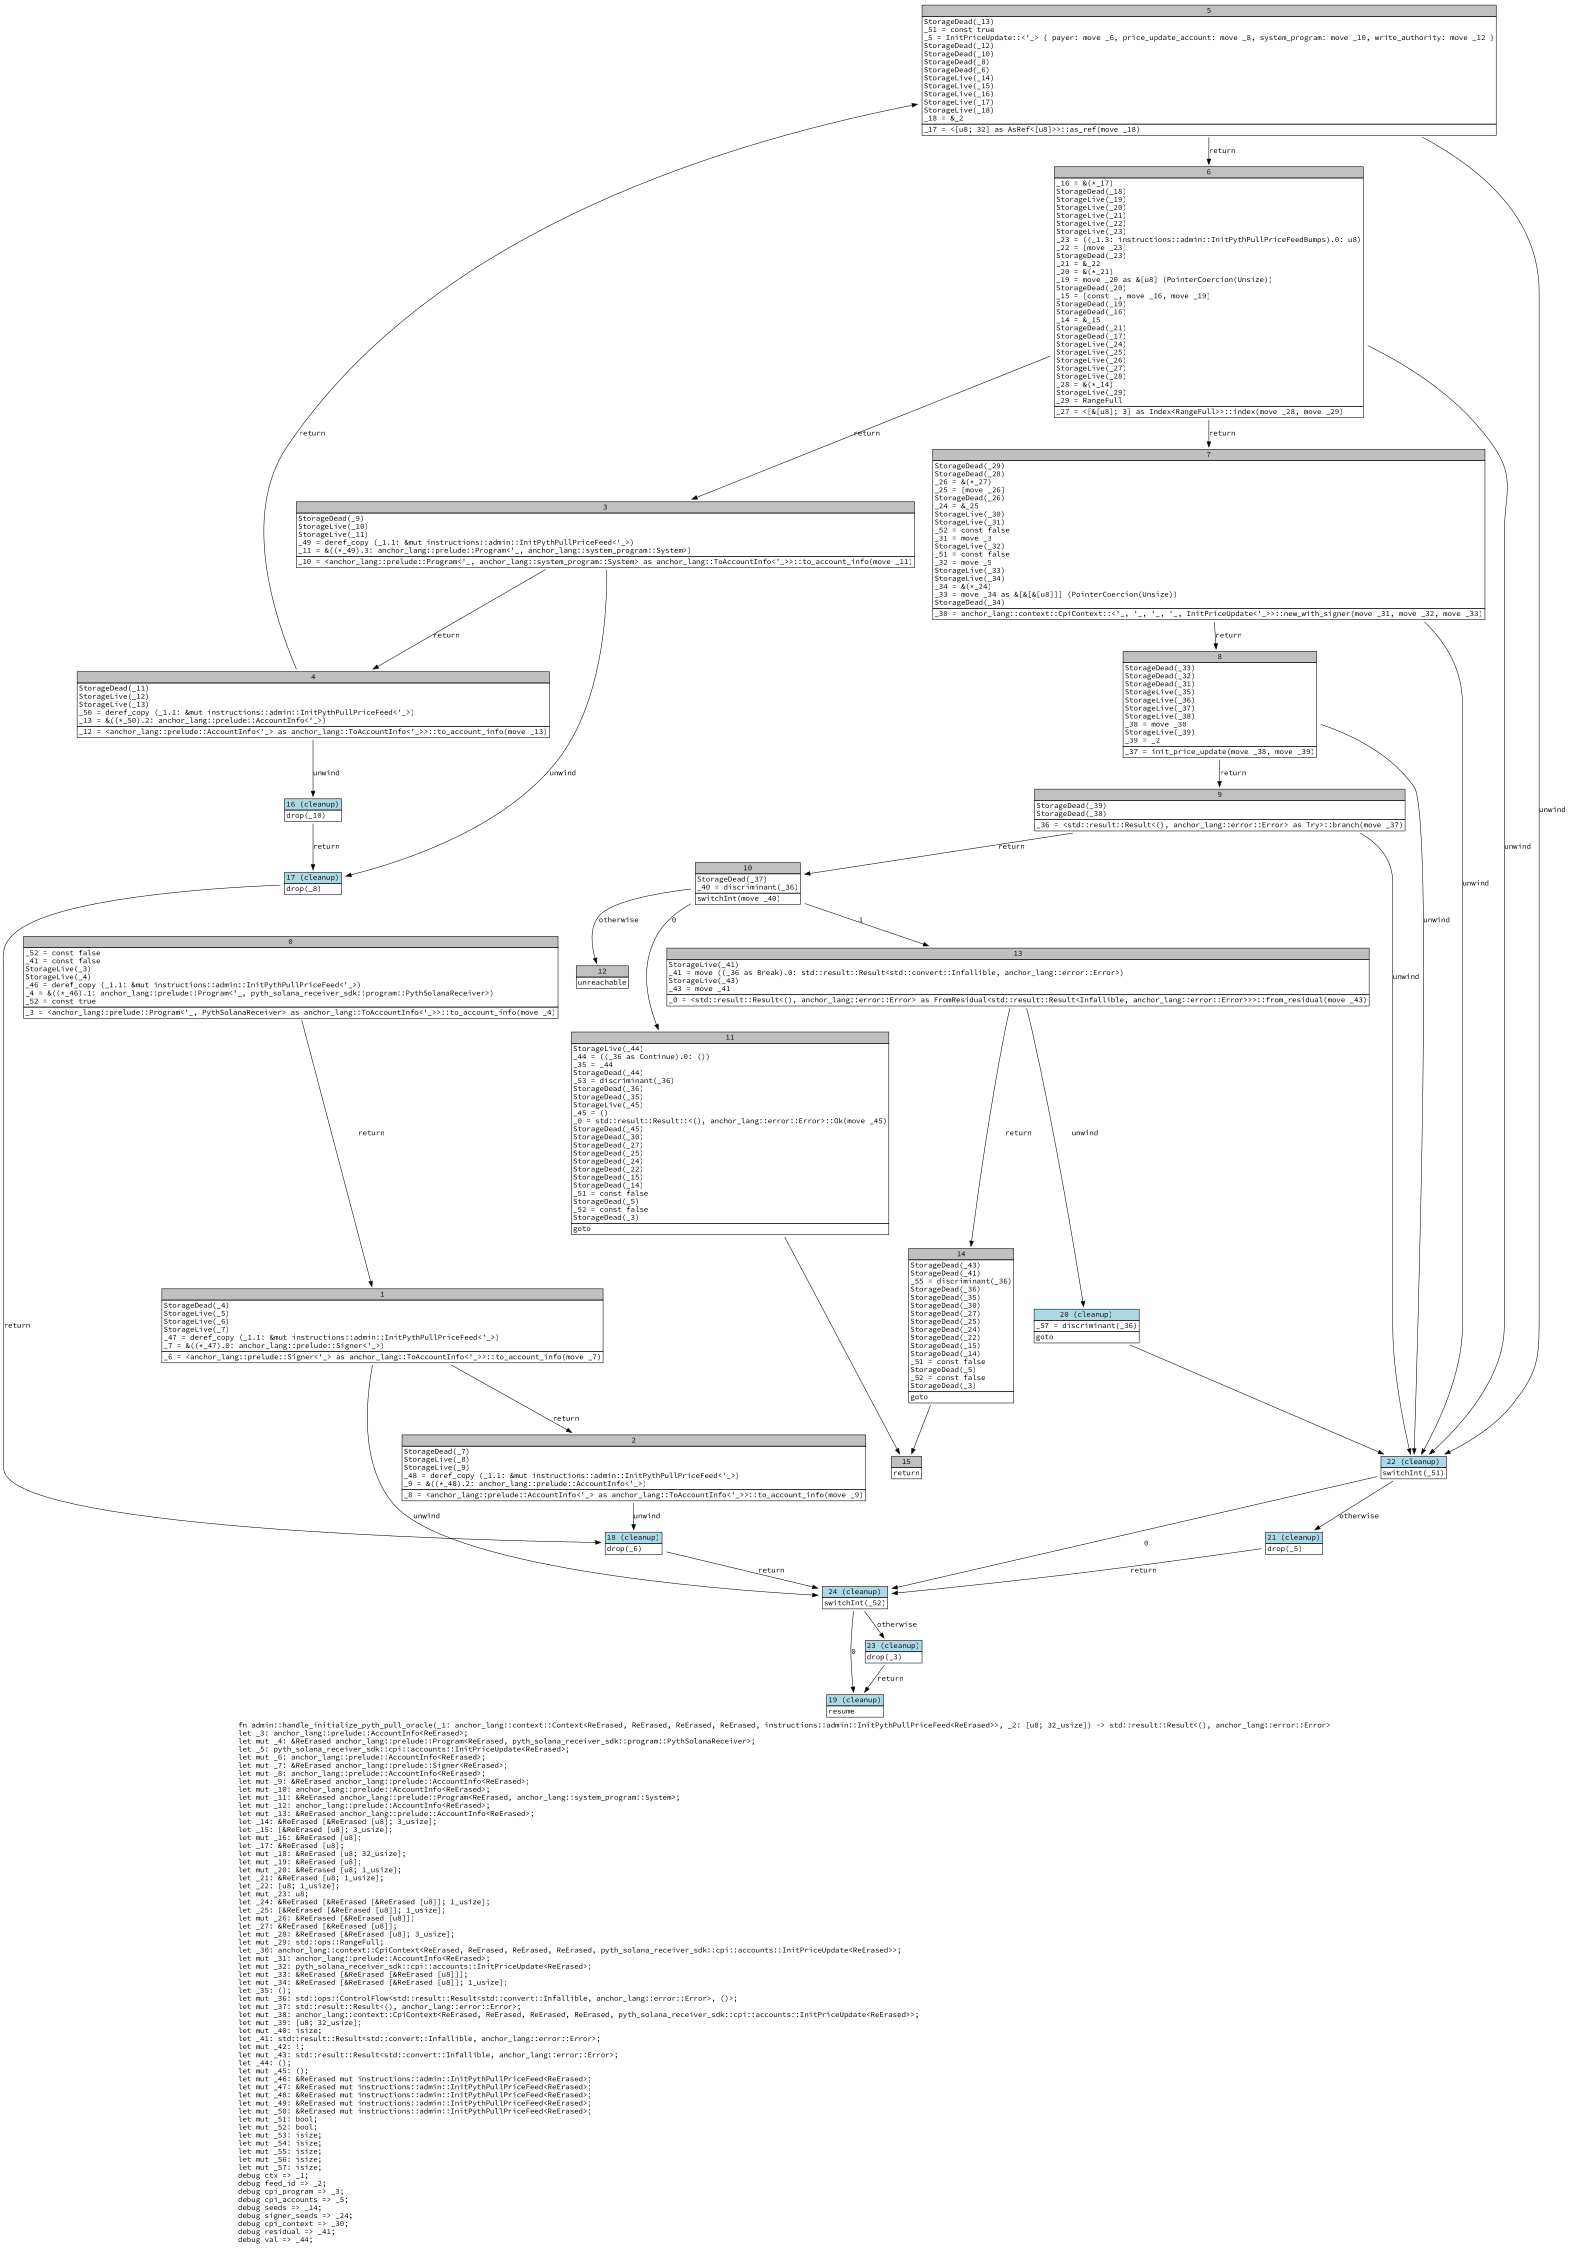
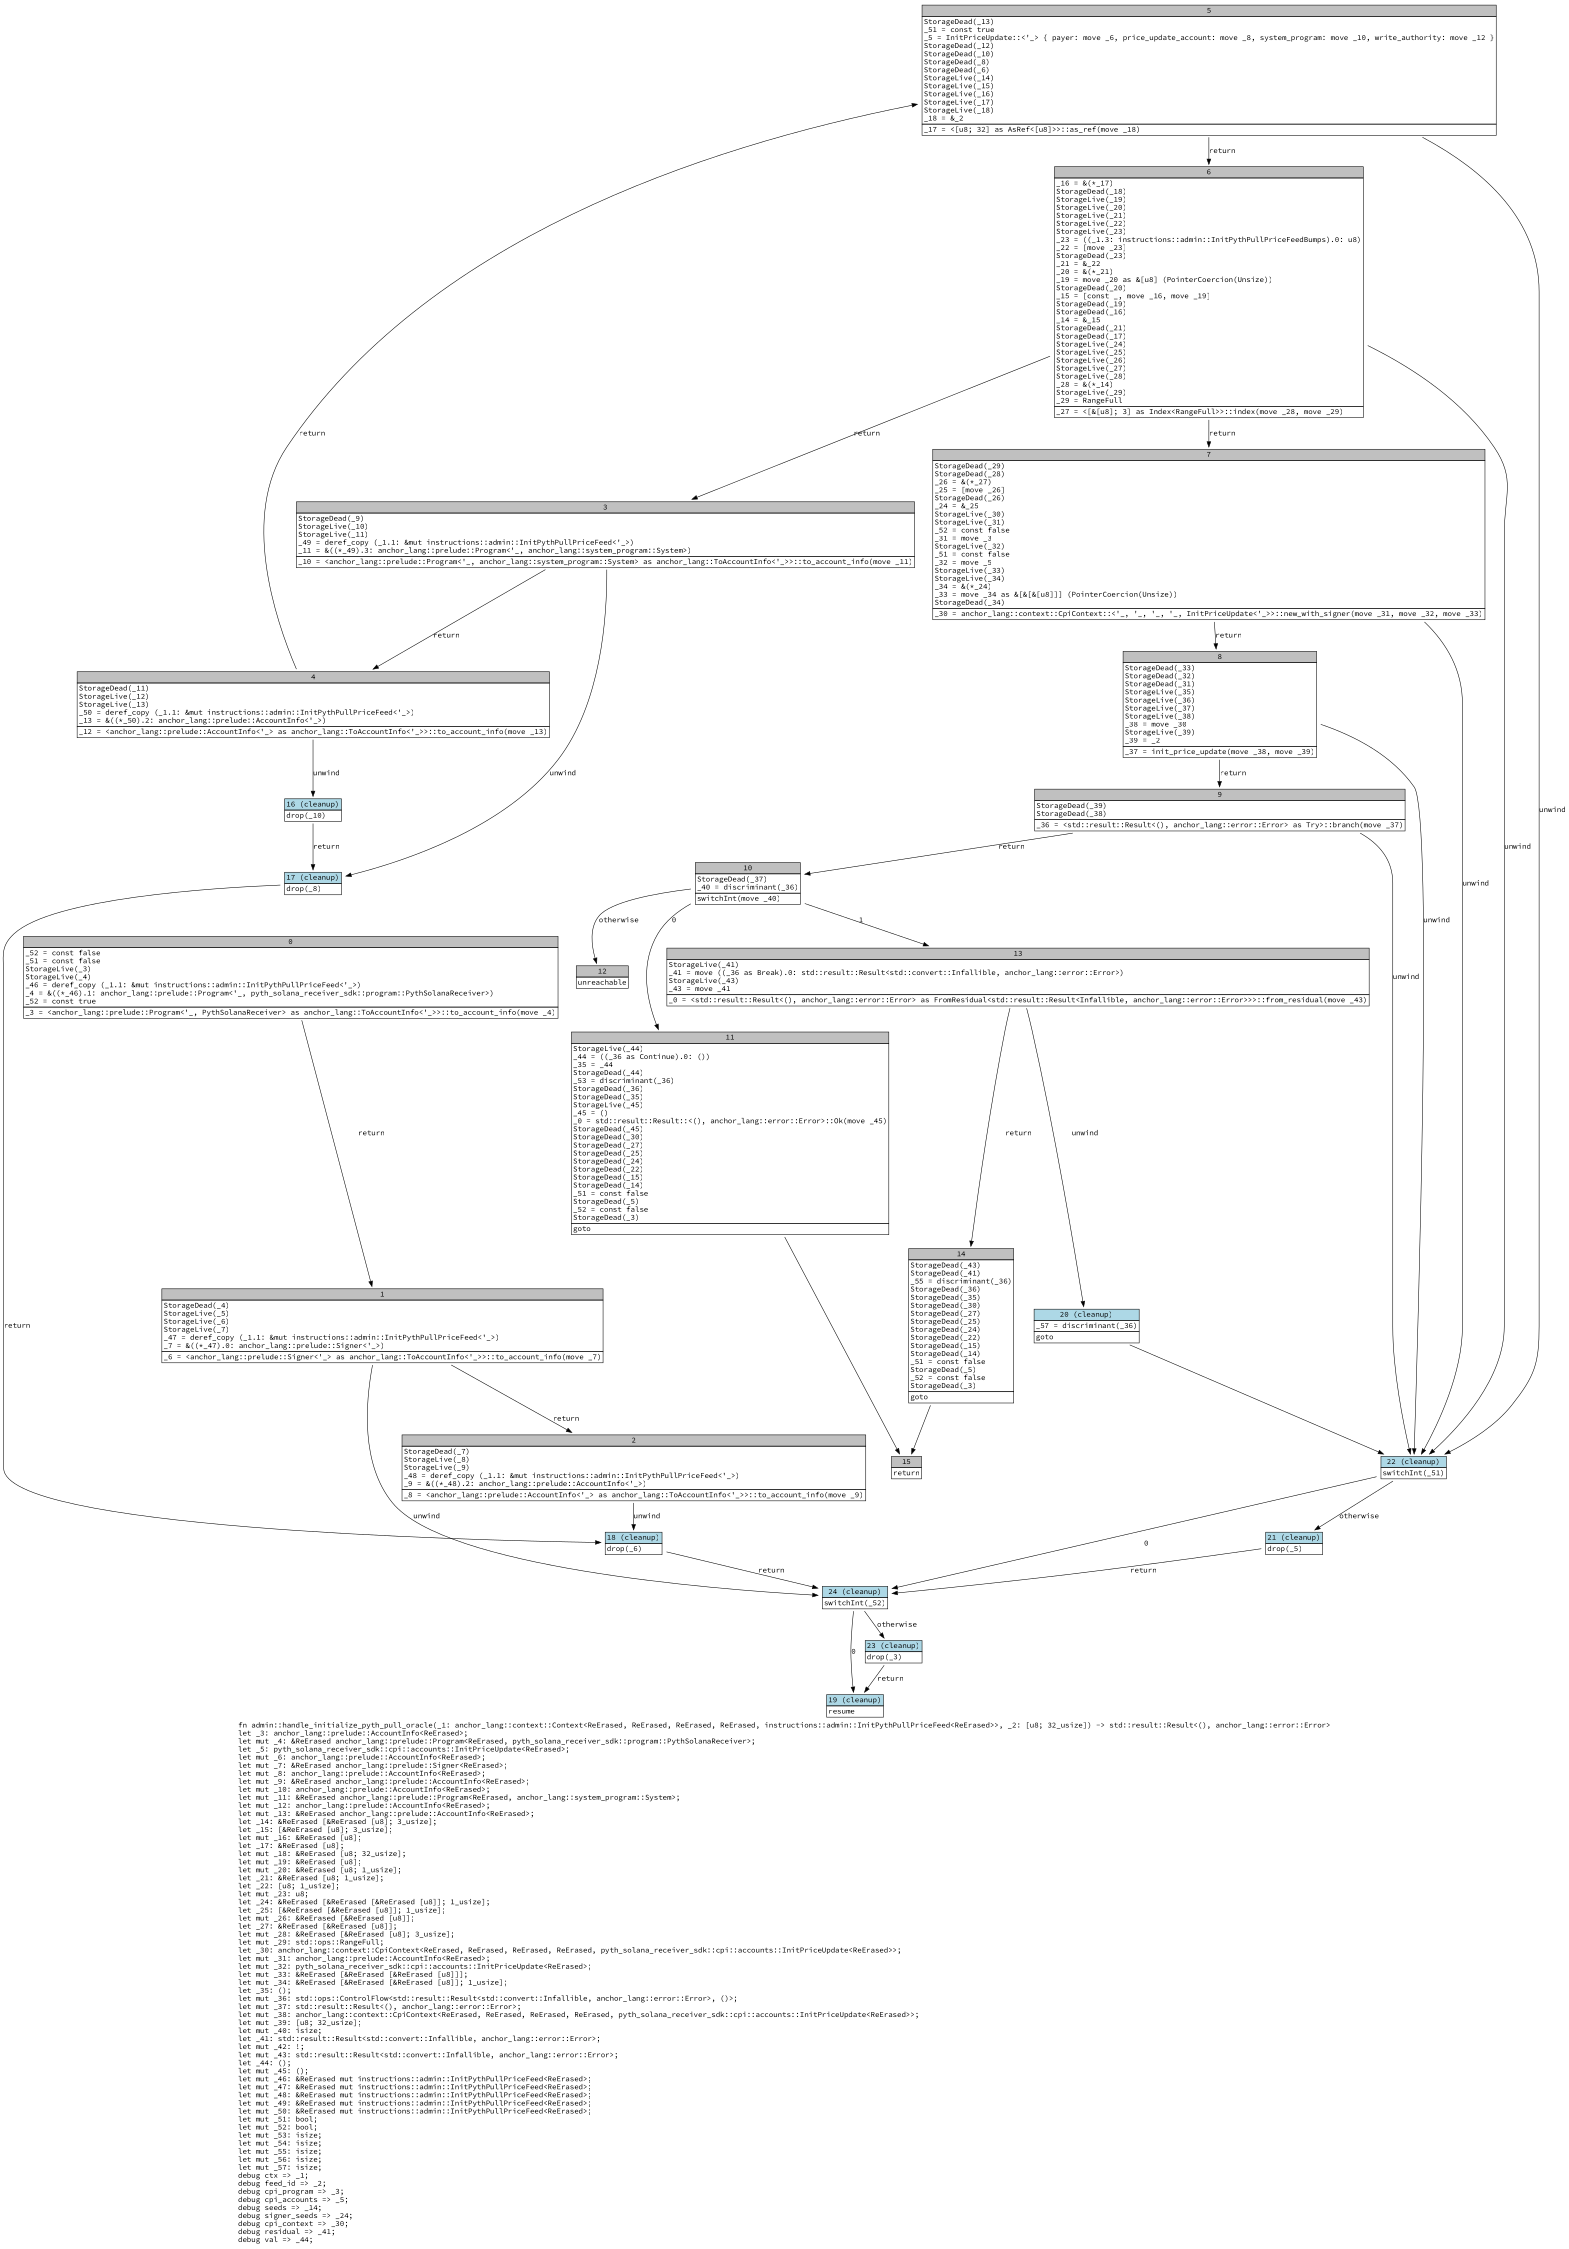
(63, 961) -> (63, 961)
